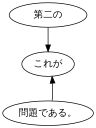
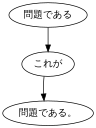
(48, 15) -> (48, 15)
(53, 92) -> (44, 85)
